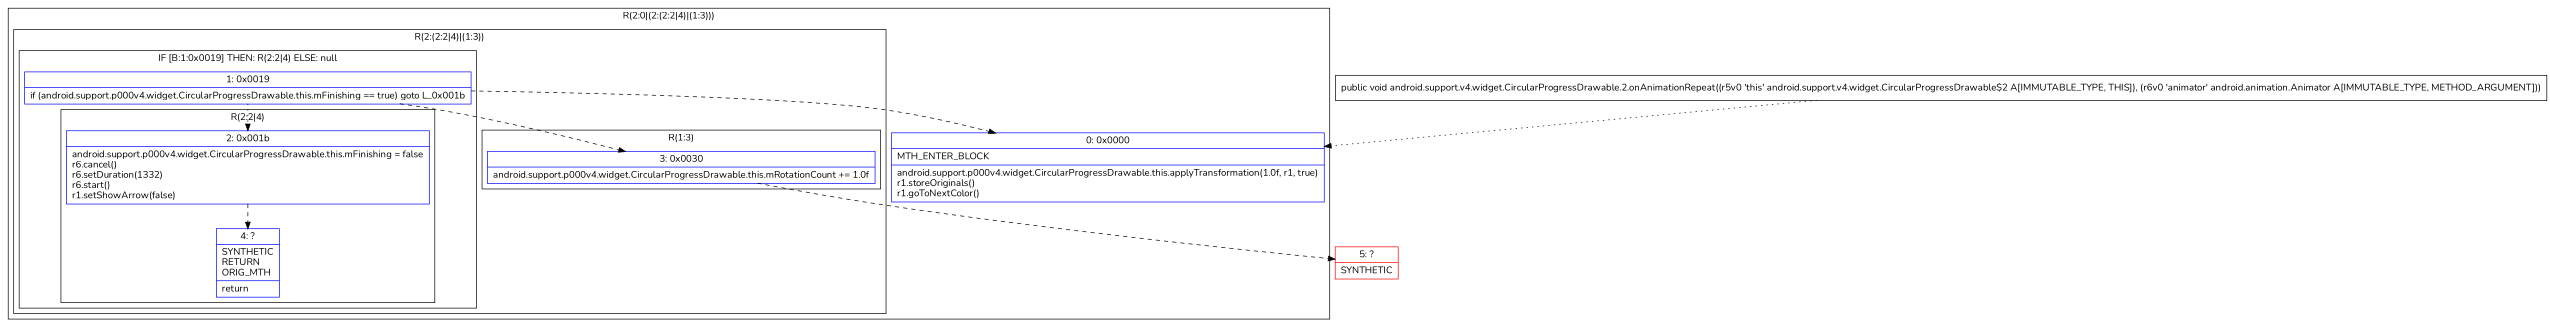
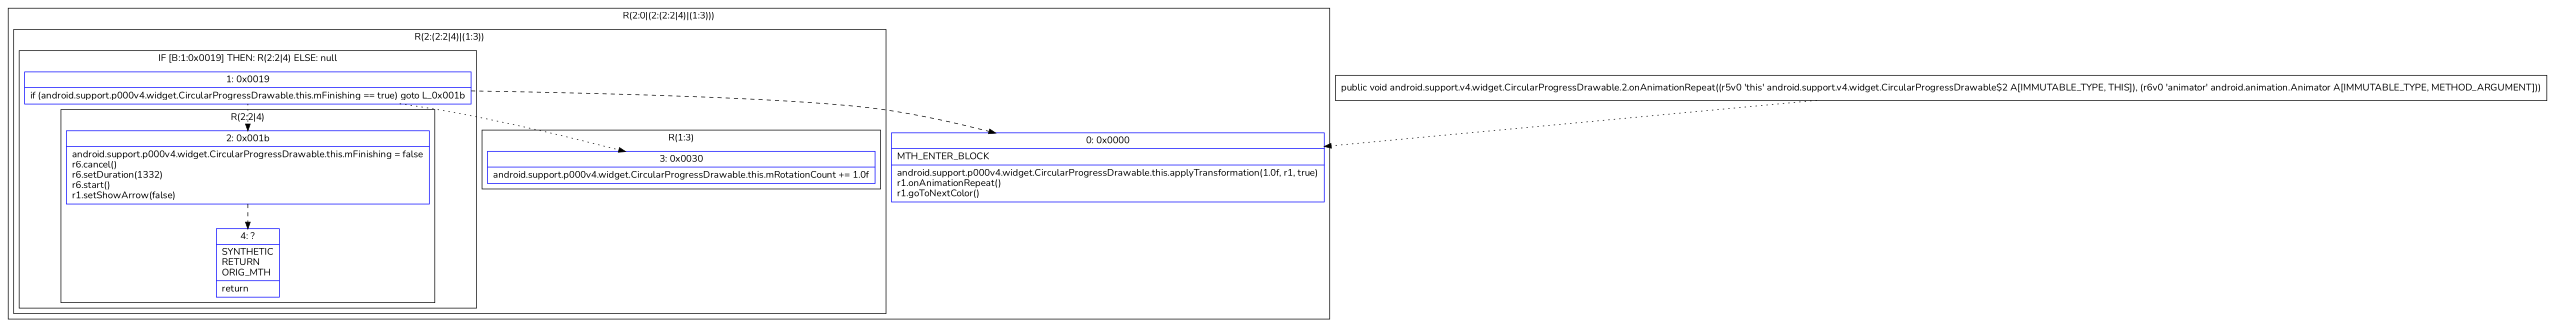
(510, 124) -> (510, 124)
(936, 183) -> (949, 183)
(1367, 263) -> none
